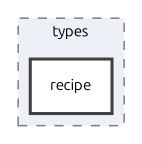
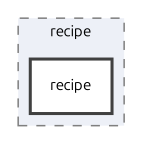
(71, 33) -> (71, 33)
